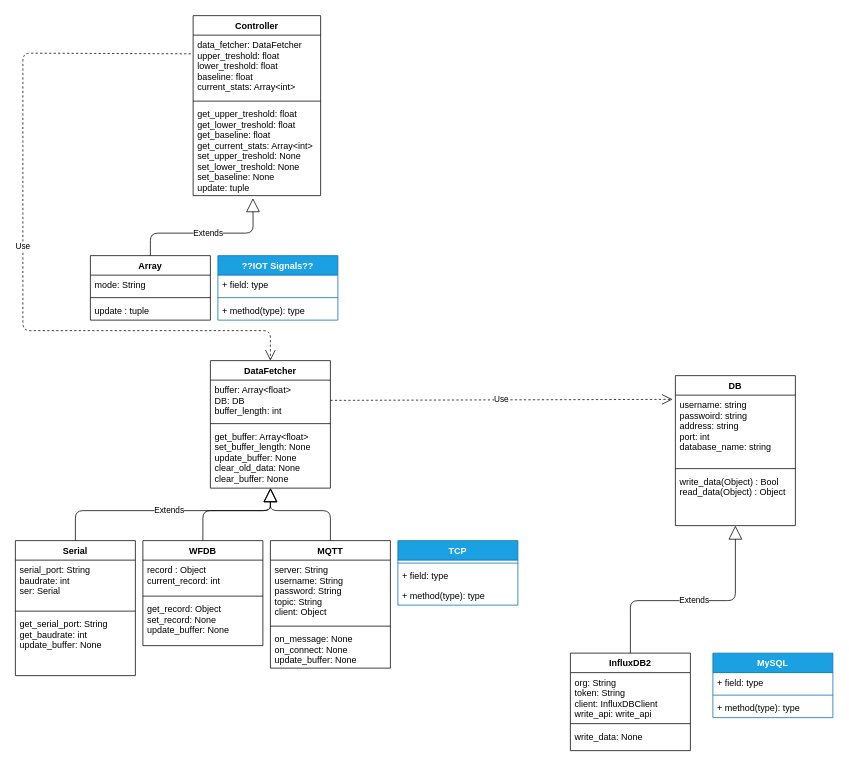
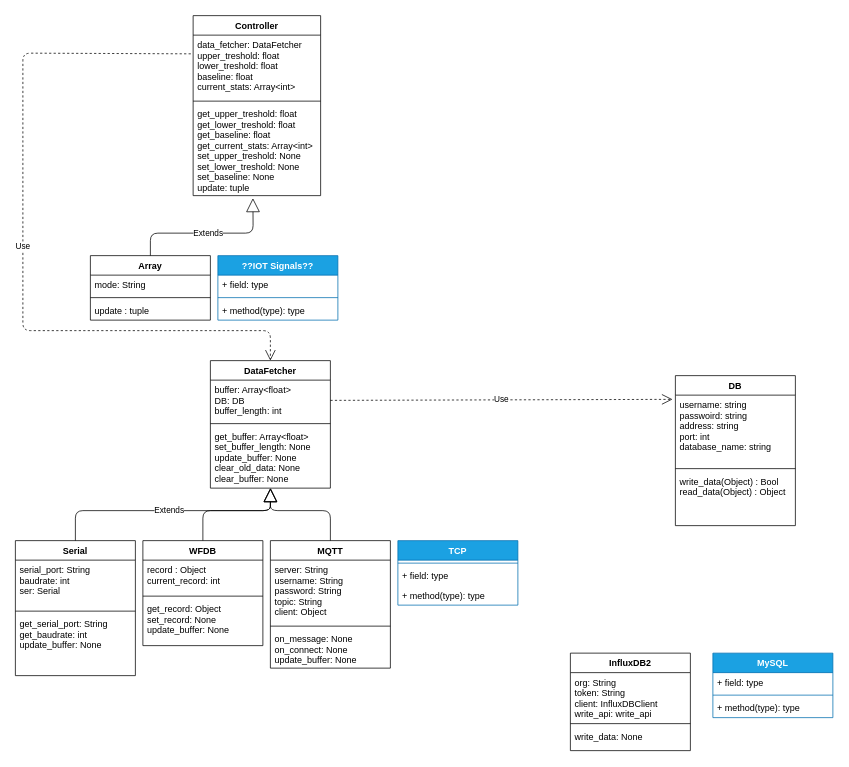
(687, 600) -> none
